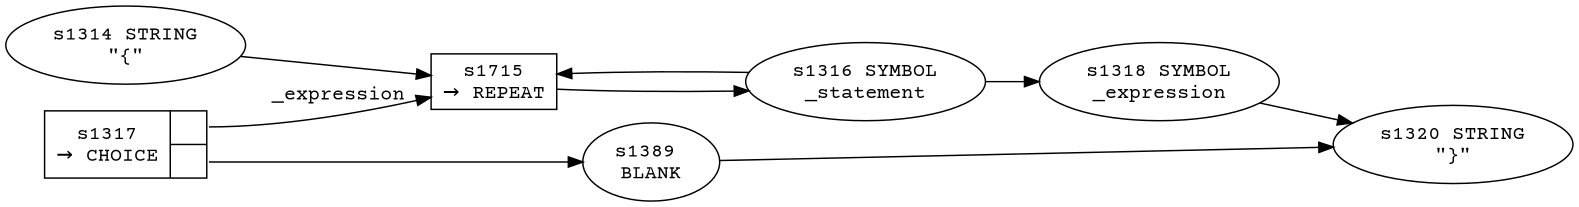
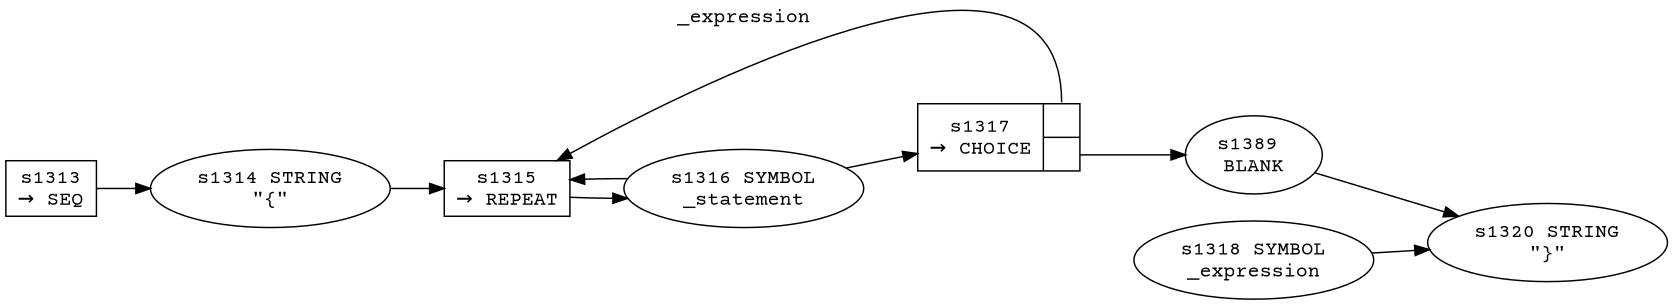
(494, 82) -> (507, 188)
(1005, 82) -> (875, 162)
none -> (51, 188)
